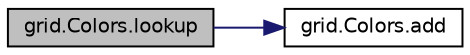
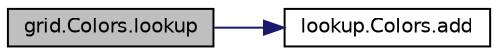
(374, 28) -> (387, 28)
